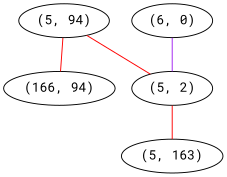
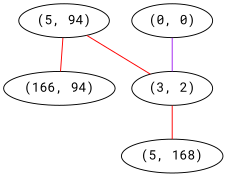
(172, 21) -> (172, 21)
(172, 88) -> (172, 88)
(172, 156) -> (172, 156)
